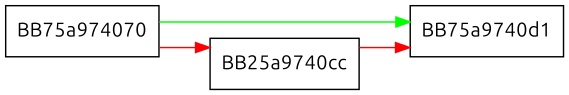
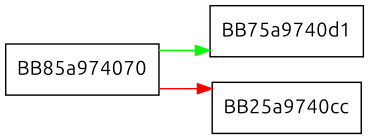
(82, 31) -> (82, 70)
(377, 48) -> none
